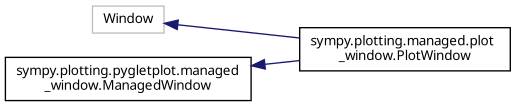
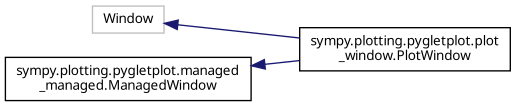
(405, 49) -> (405, 49)
(128, 79) -> (128, 79)
